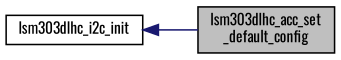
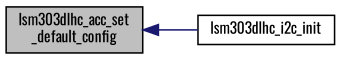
(178, 30) -> (178, 30)
